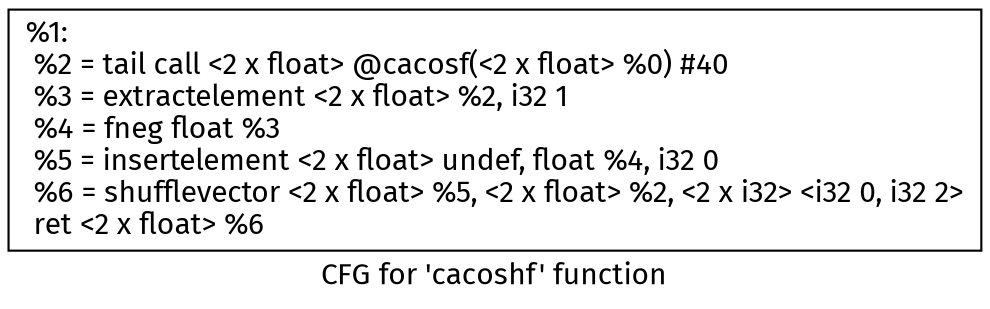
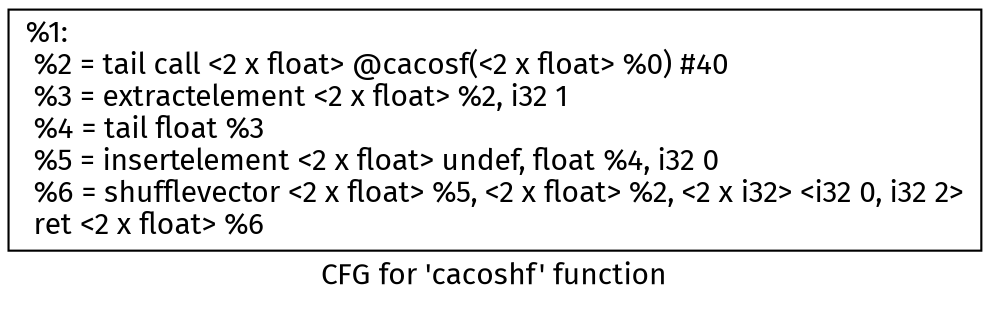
(154, 129) -> (145, 129)
